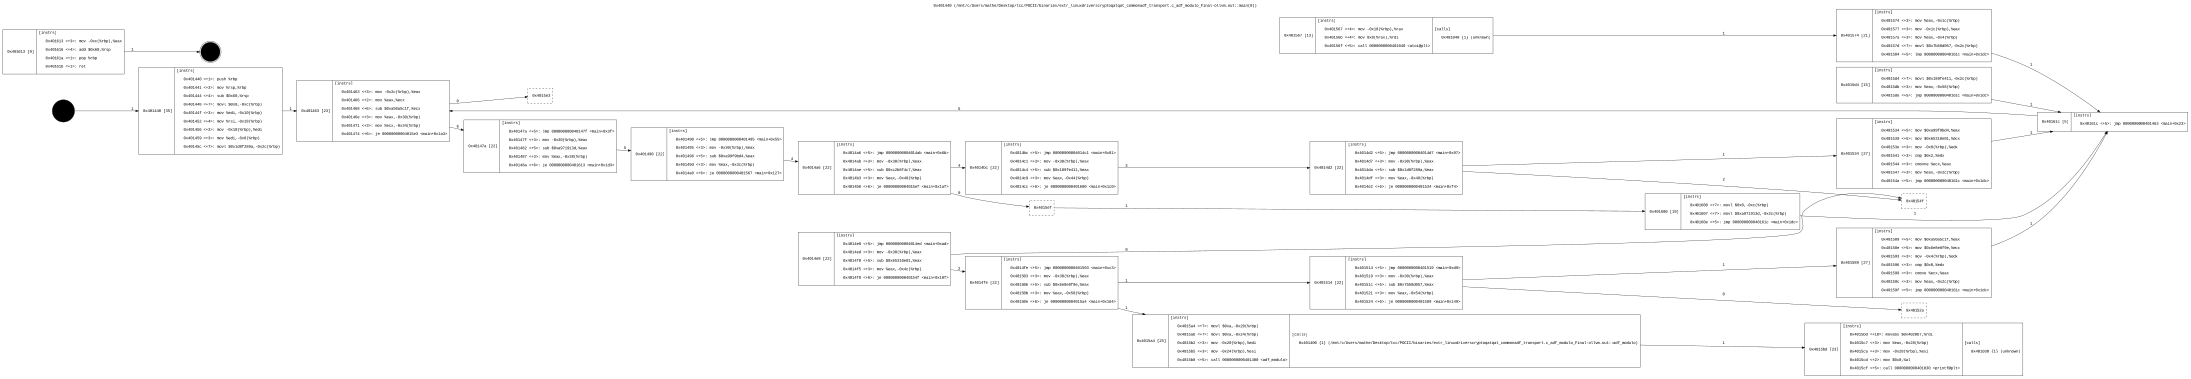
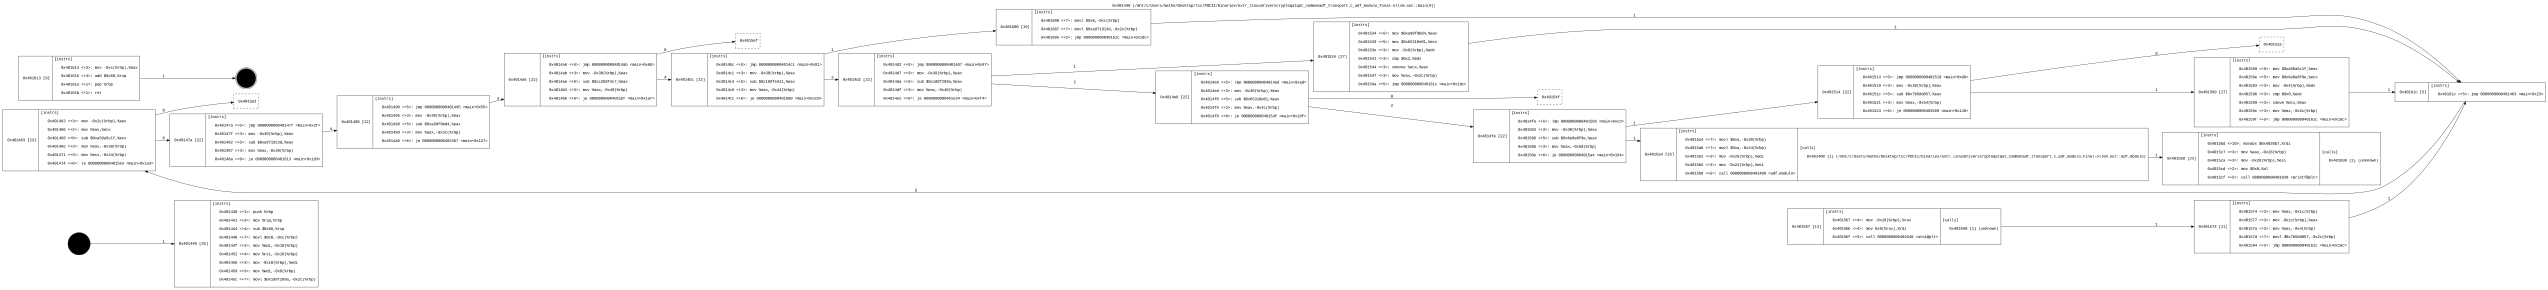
(1914, 85) -> none
(288, 111) -> none
(624, 148) -> (330, 129)
(1681, 183) -> (1072, 88)
(1348, 210) -> (908, 39)
